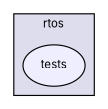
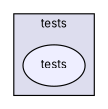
(54, 25) -> (54, 25)
